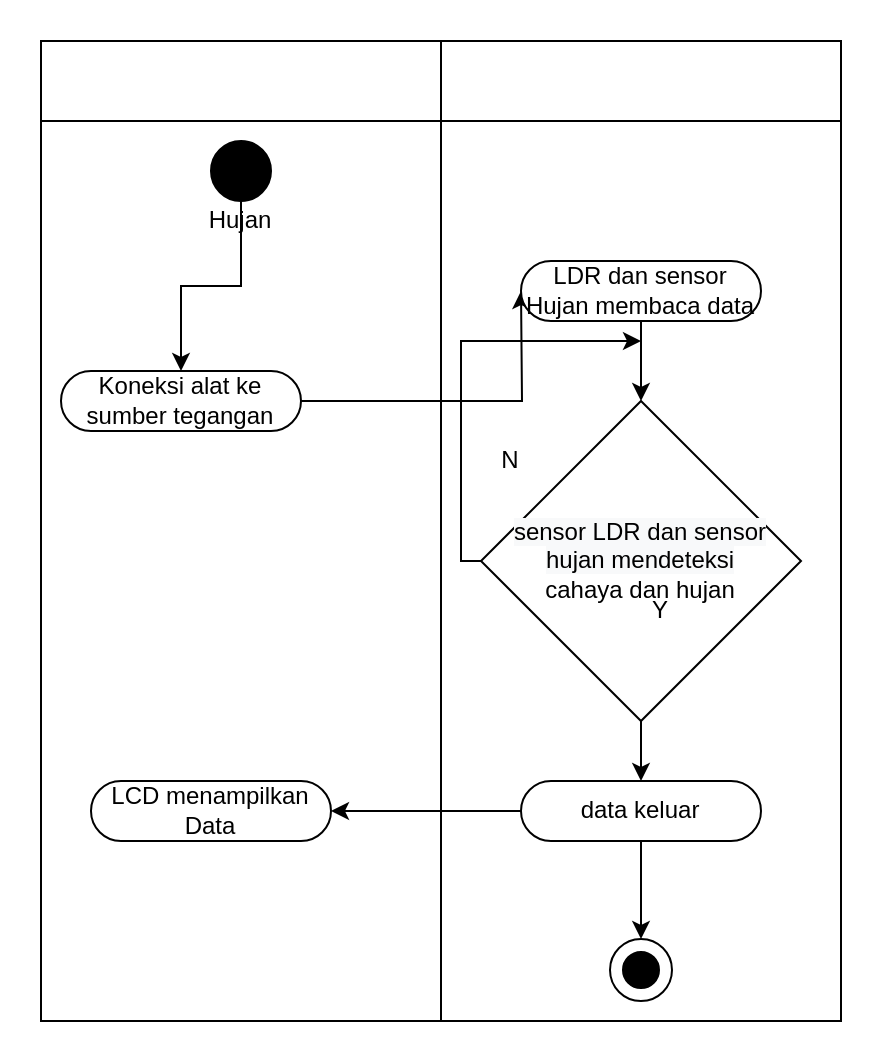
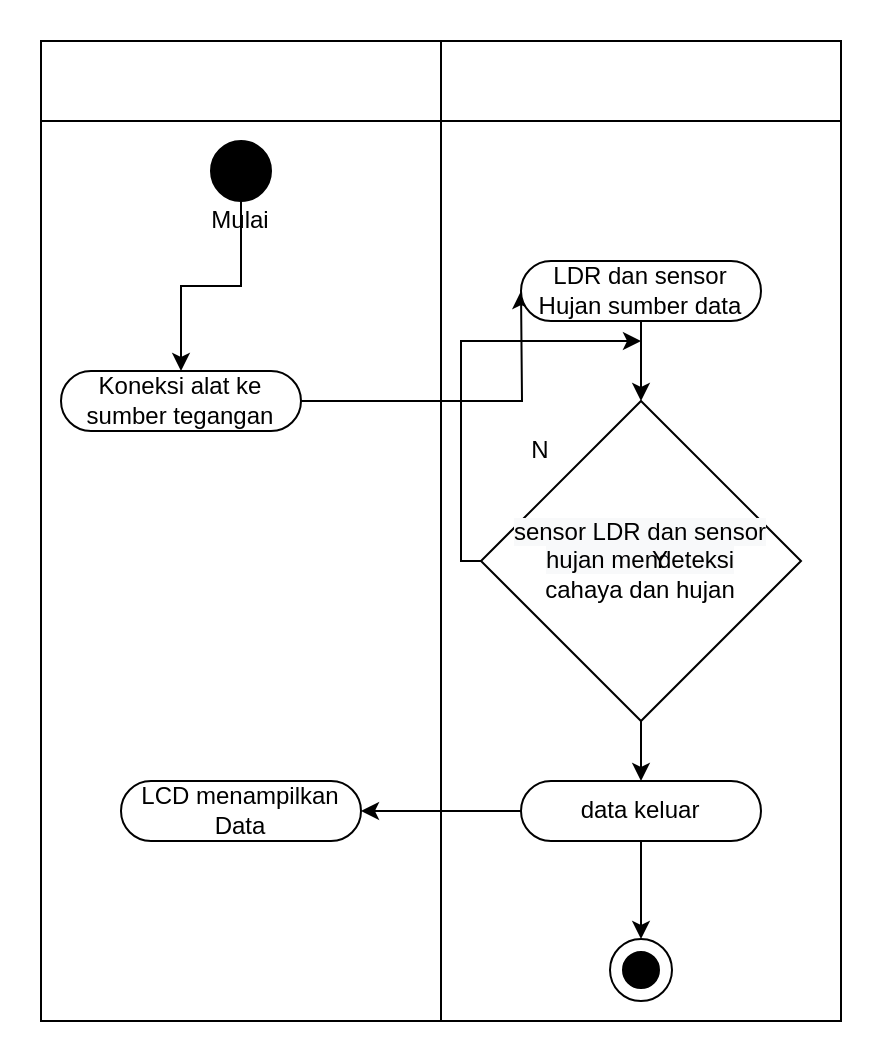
(241, 221) -> (241, 221)
(641, 291) -> (641, 291)
(511, 461) -> (541, 451)
(661, 611) -> (661, 561)
(211, 811) -> (241, 811)
